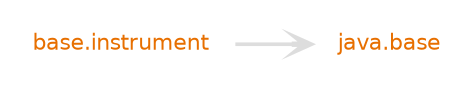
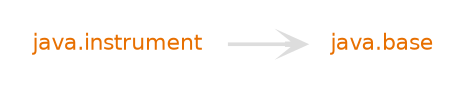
(121, 44) -> (117, 44)
